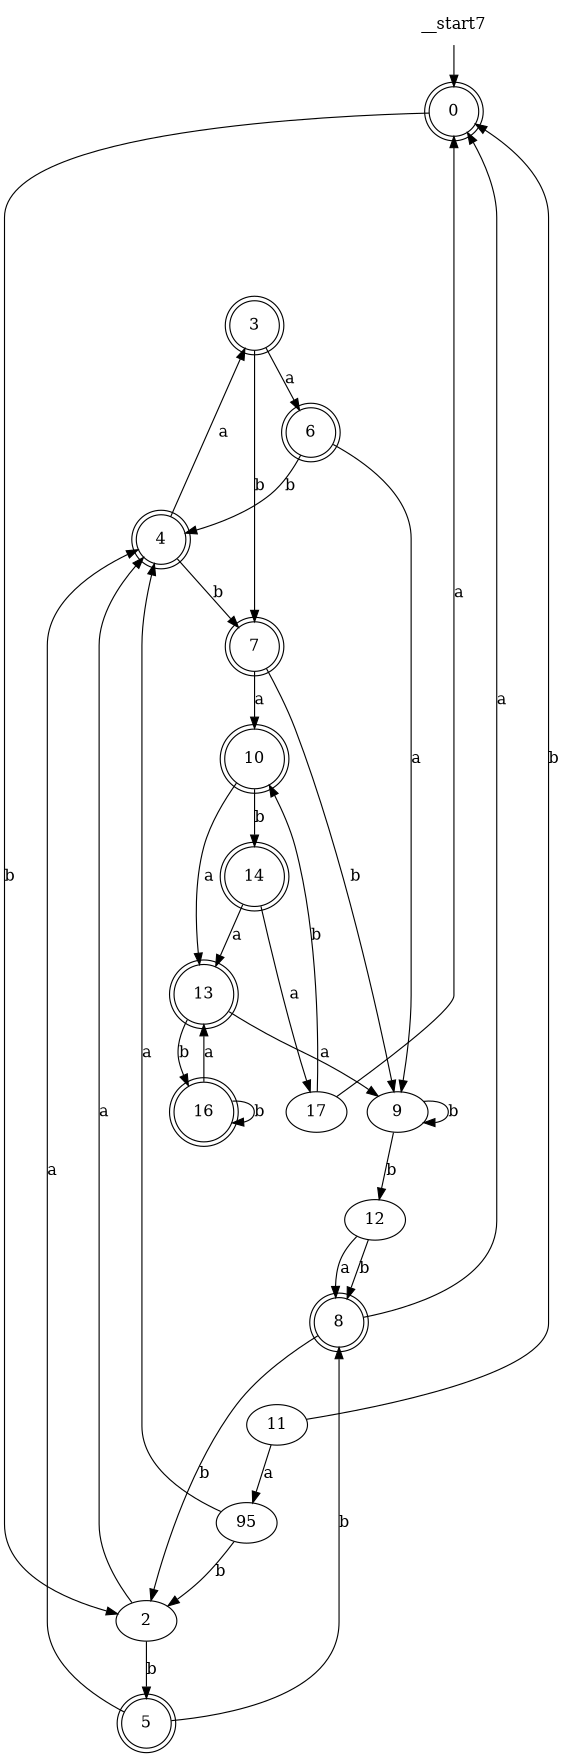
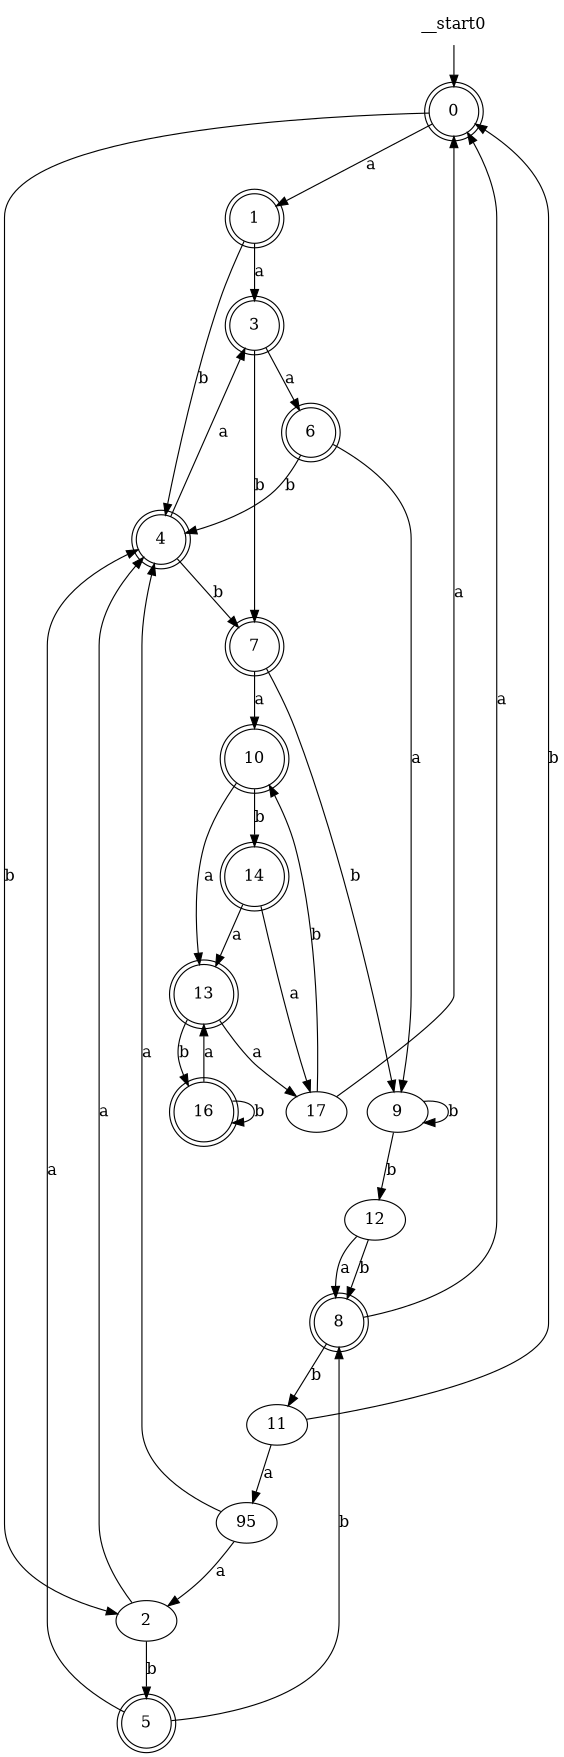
(454, 25) -> (454, 25)
none -> (255, 219)
(306, 1054) -> (250, 1059)
(211, 1445) -> (310, 1370)
(221, 1572) -> (221, 1572)
